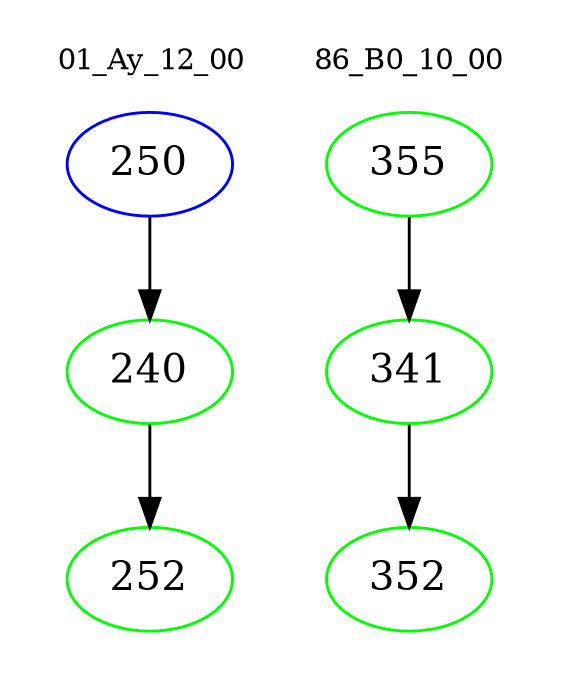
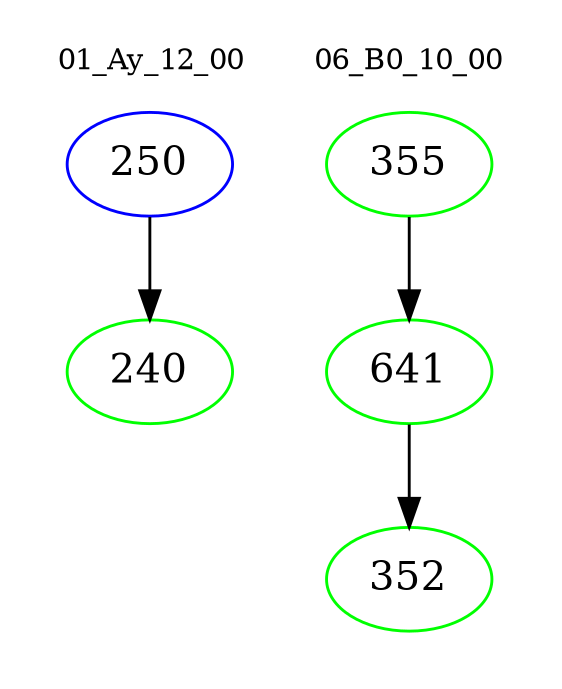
(409, 62) -> (409, 62)
(409, 372) -> (409, 372)
(150, 579) -> none
